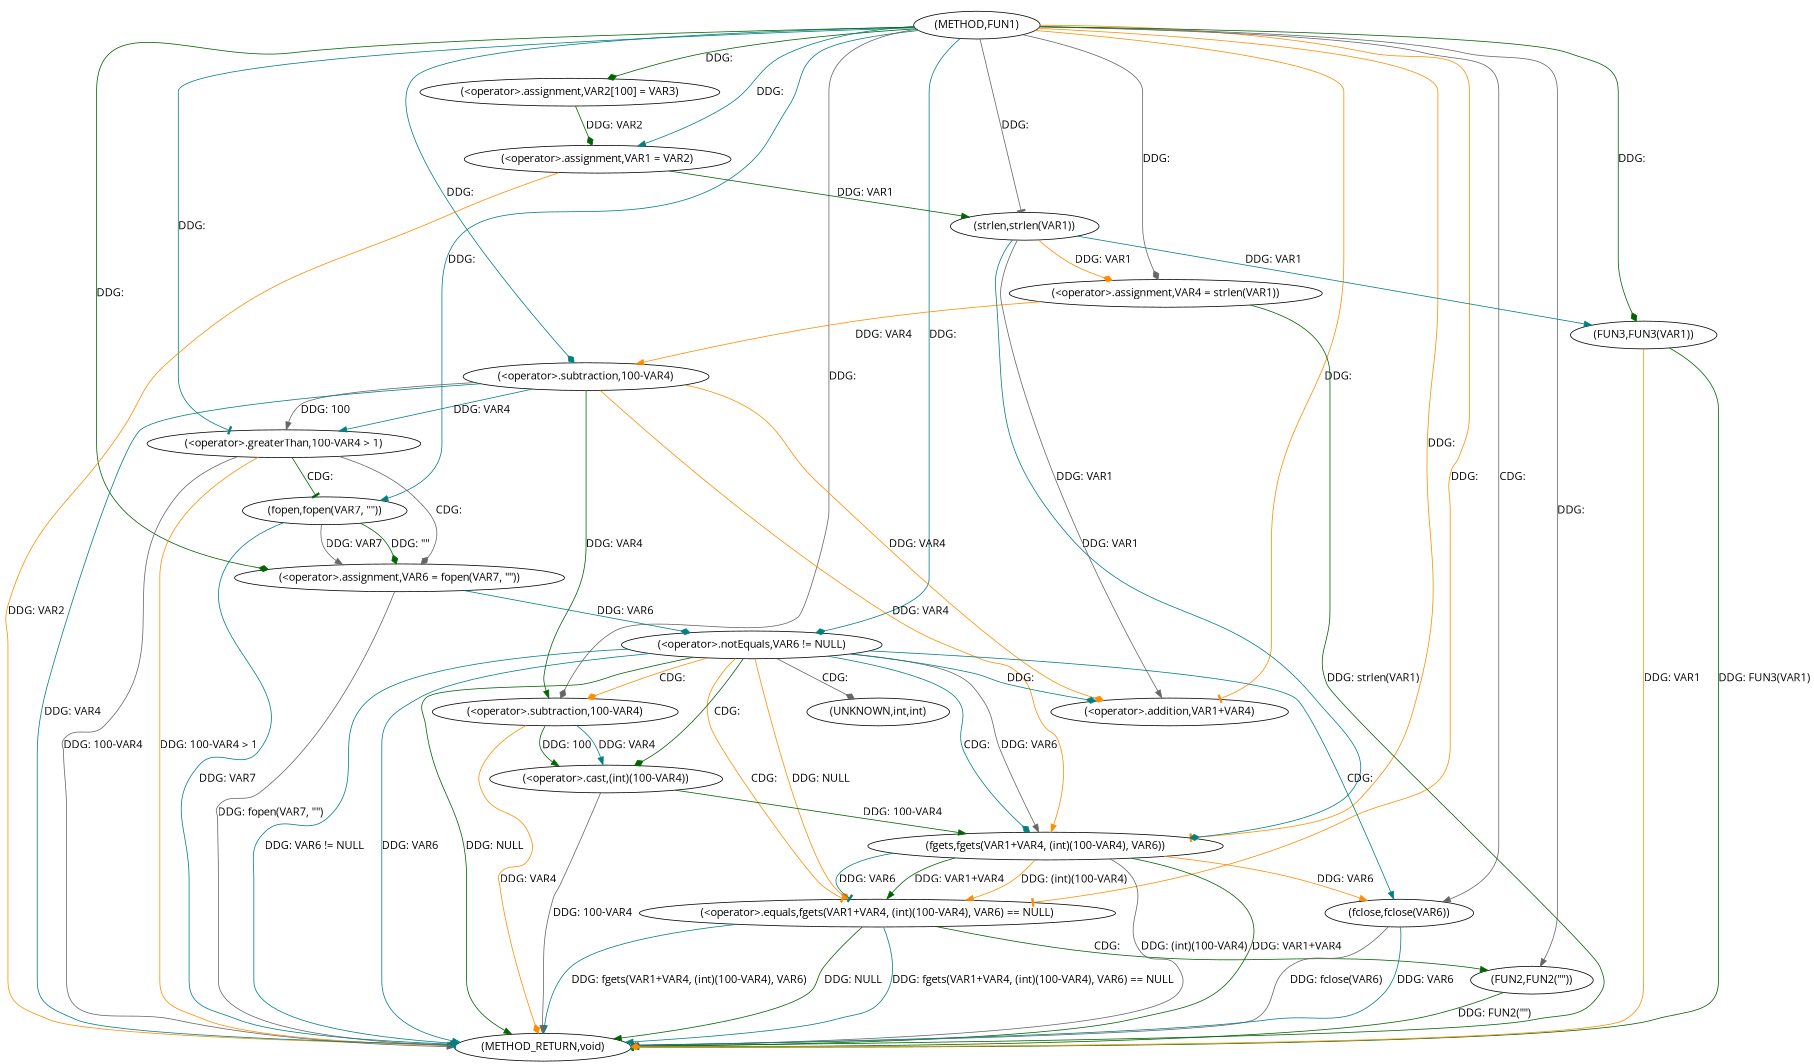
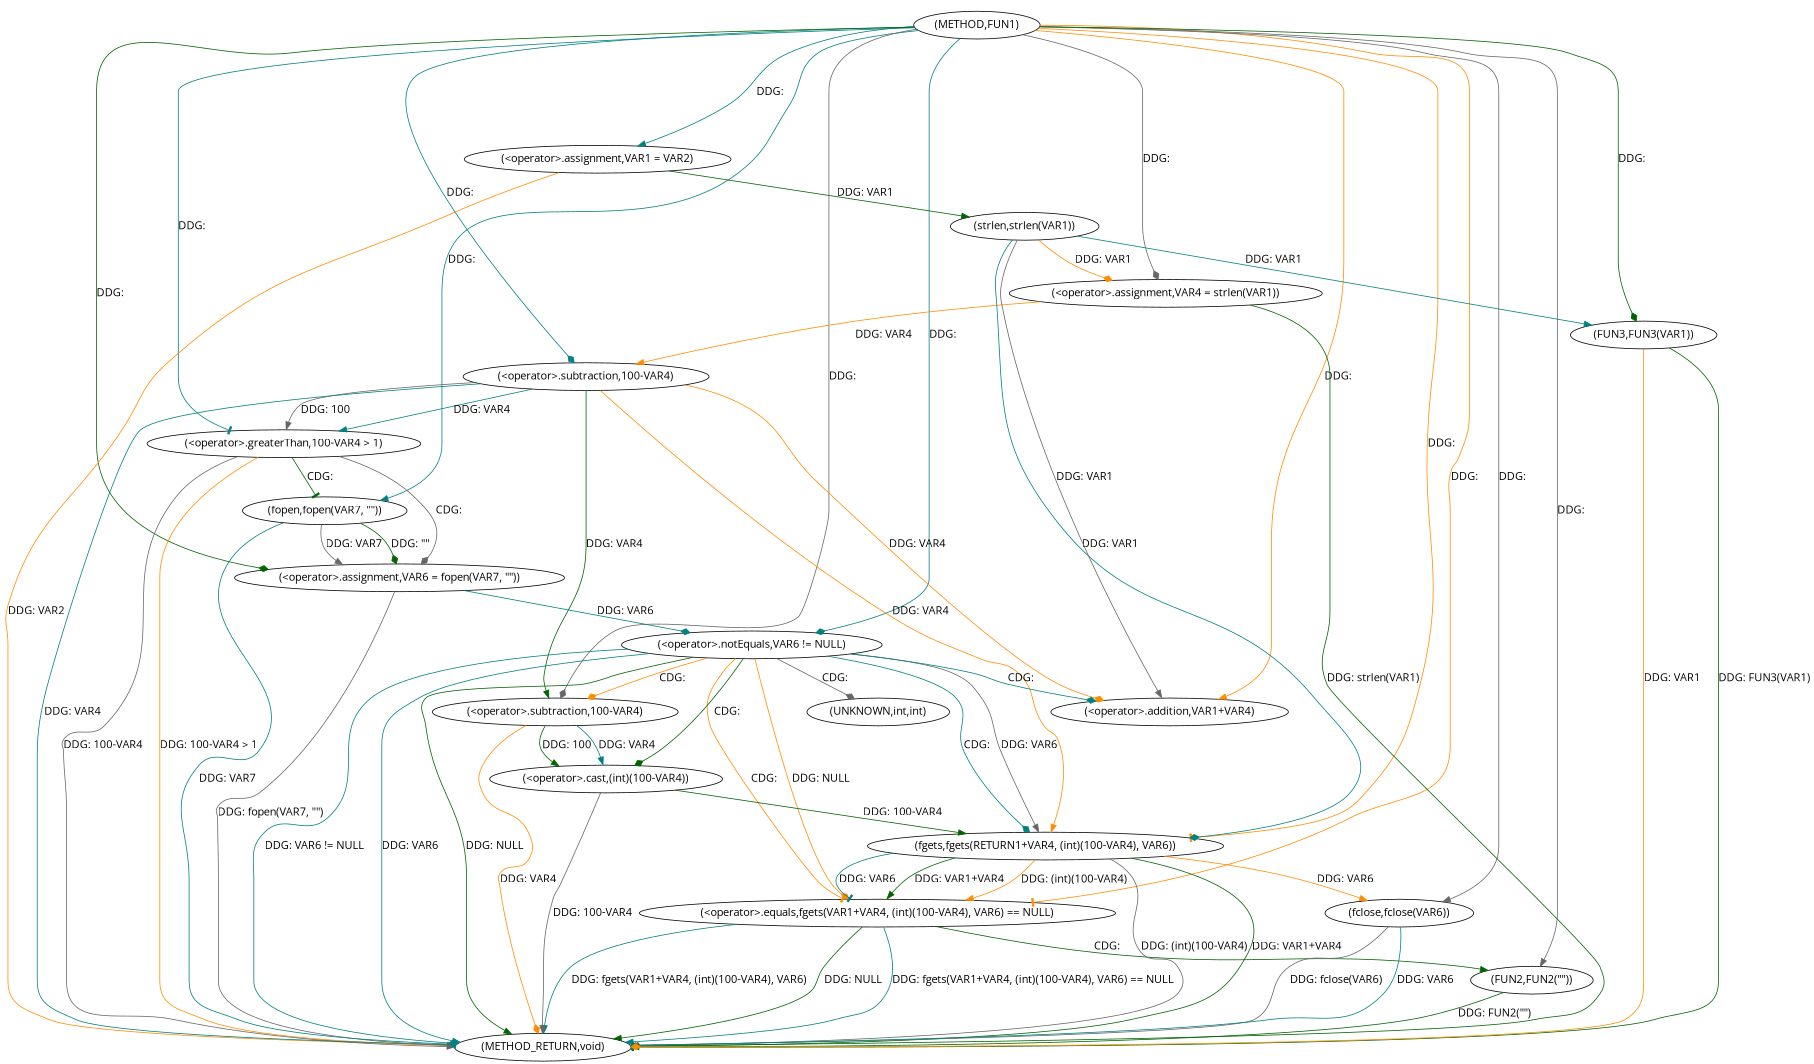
(570, 92) -> none
(1000, 124) -> none
(1344, 253) -> (1344, 253)
(1514, 477) -> (1514, 477)
(1192, 676) -> none
(1022, 678) -> (1022, 678)
(1046, 846) -> (1046, 846)
